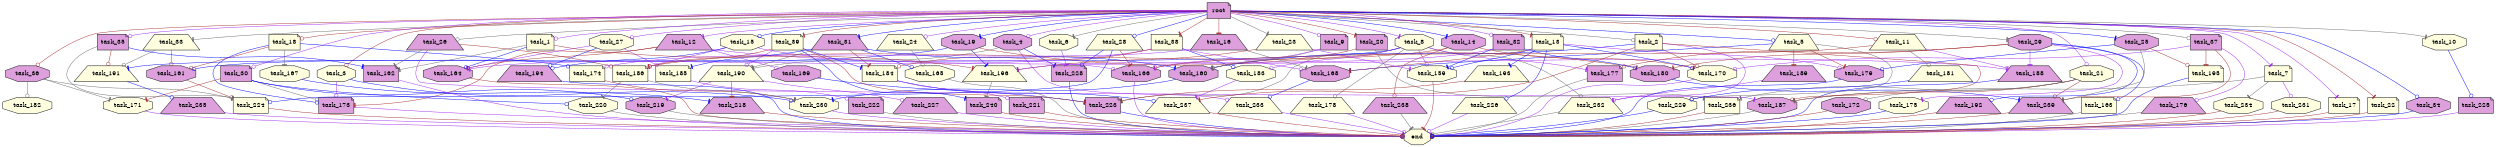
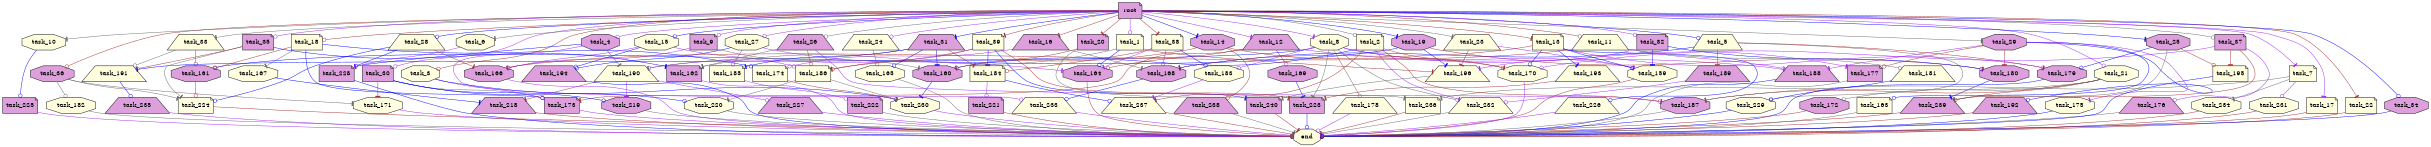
none -> (630, 130)
